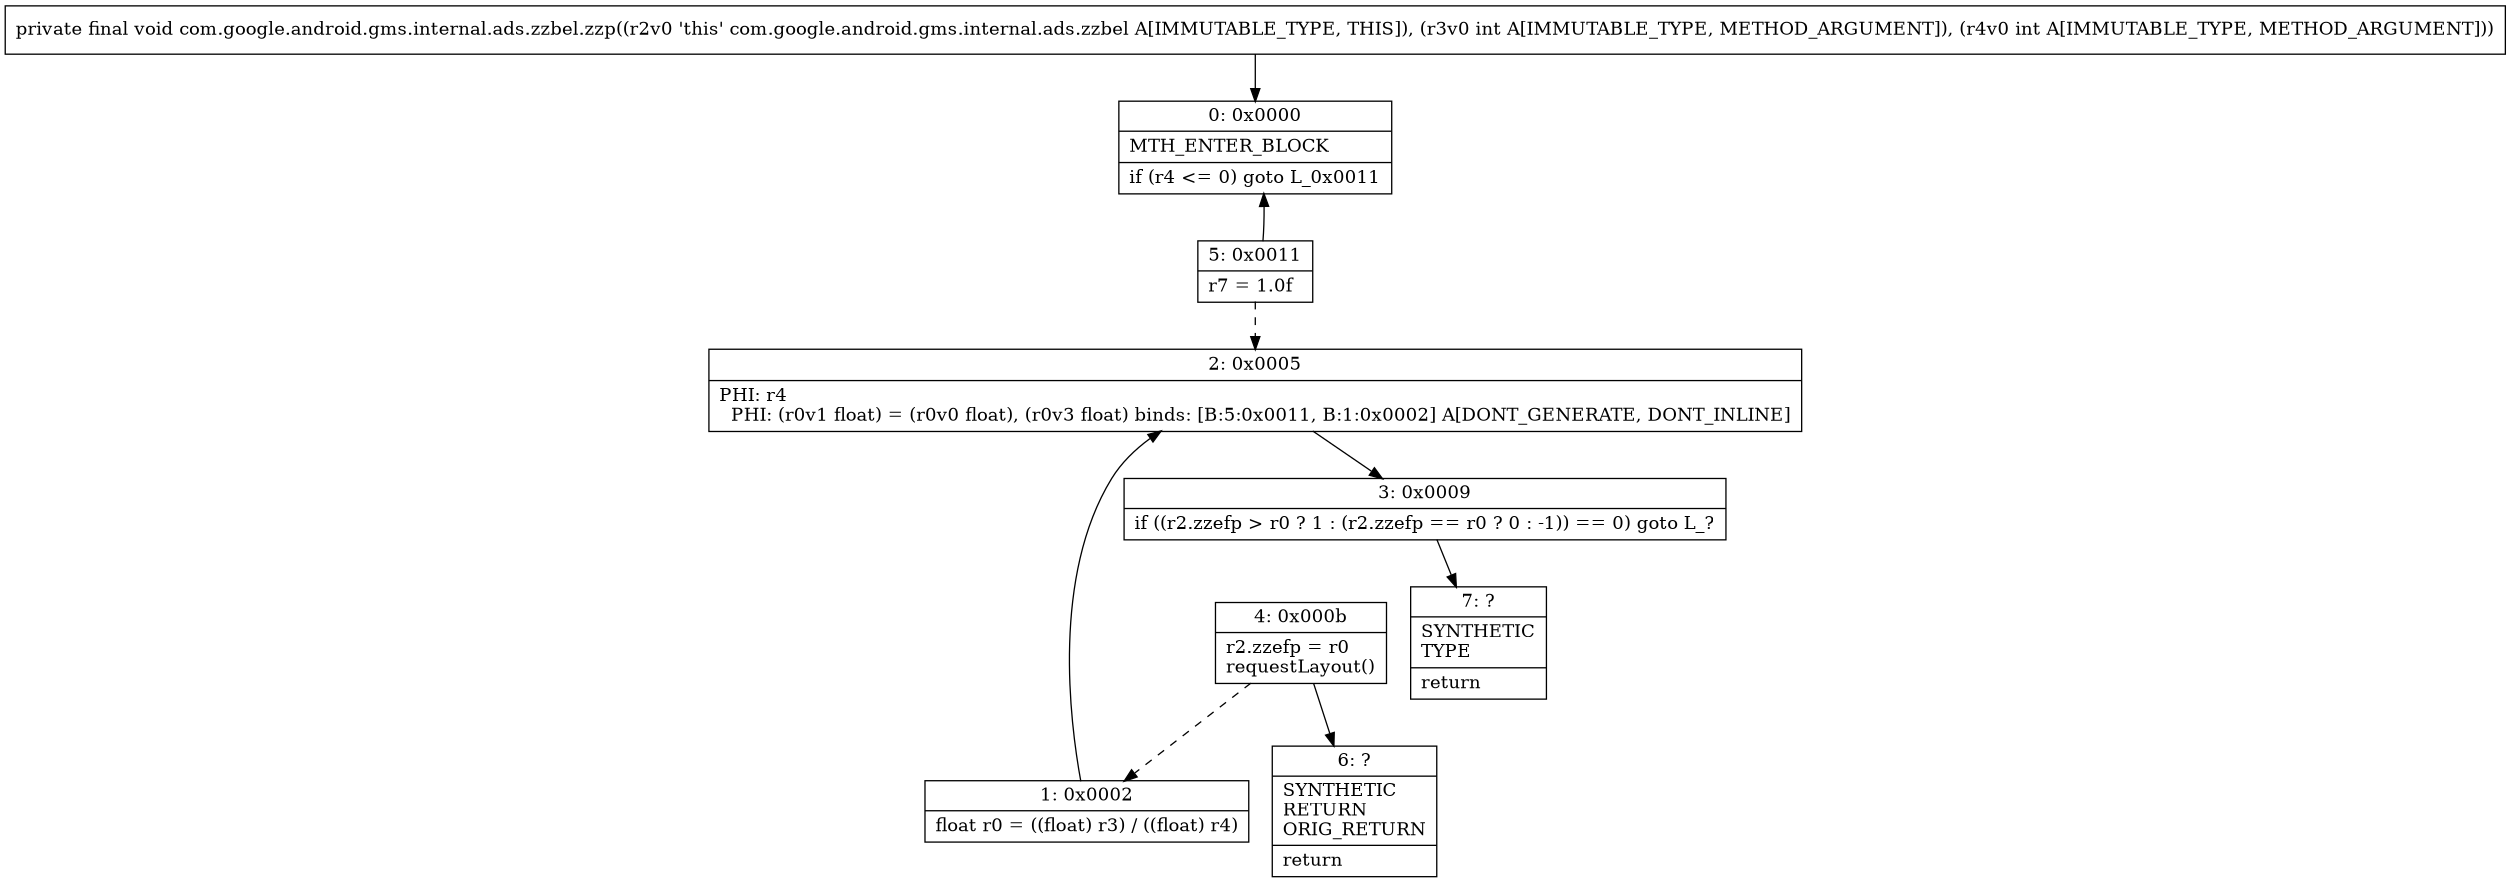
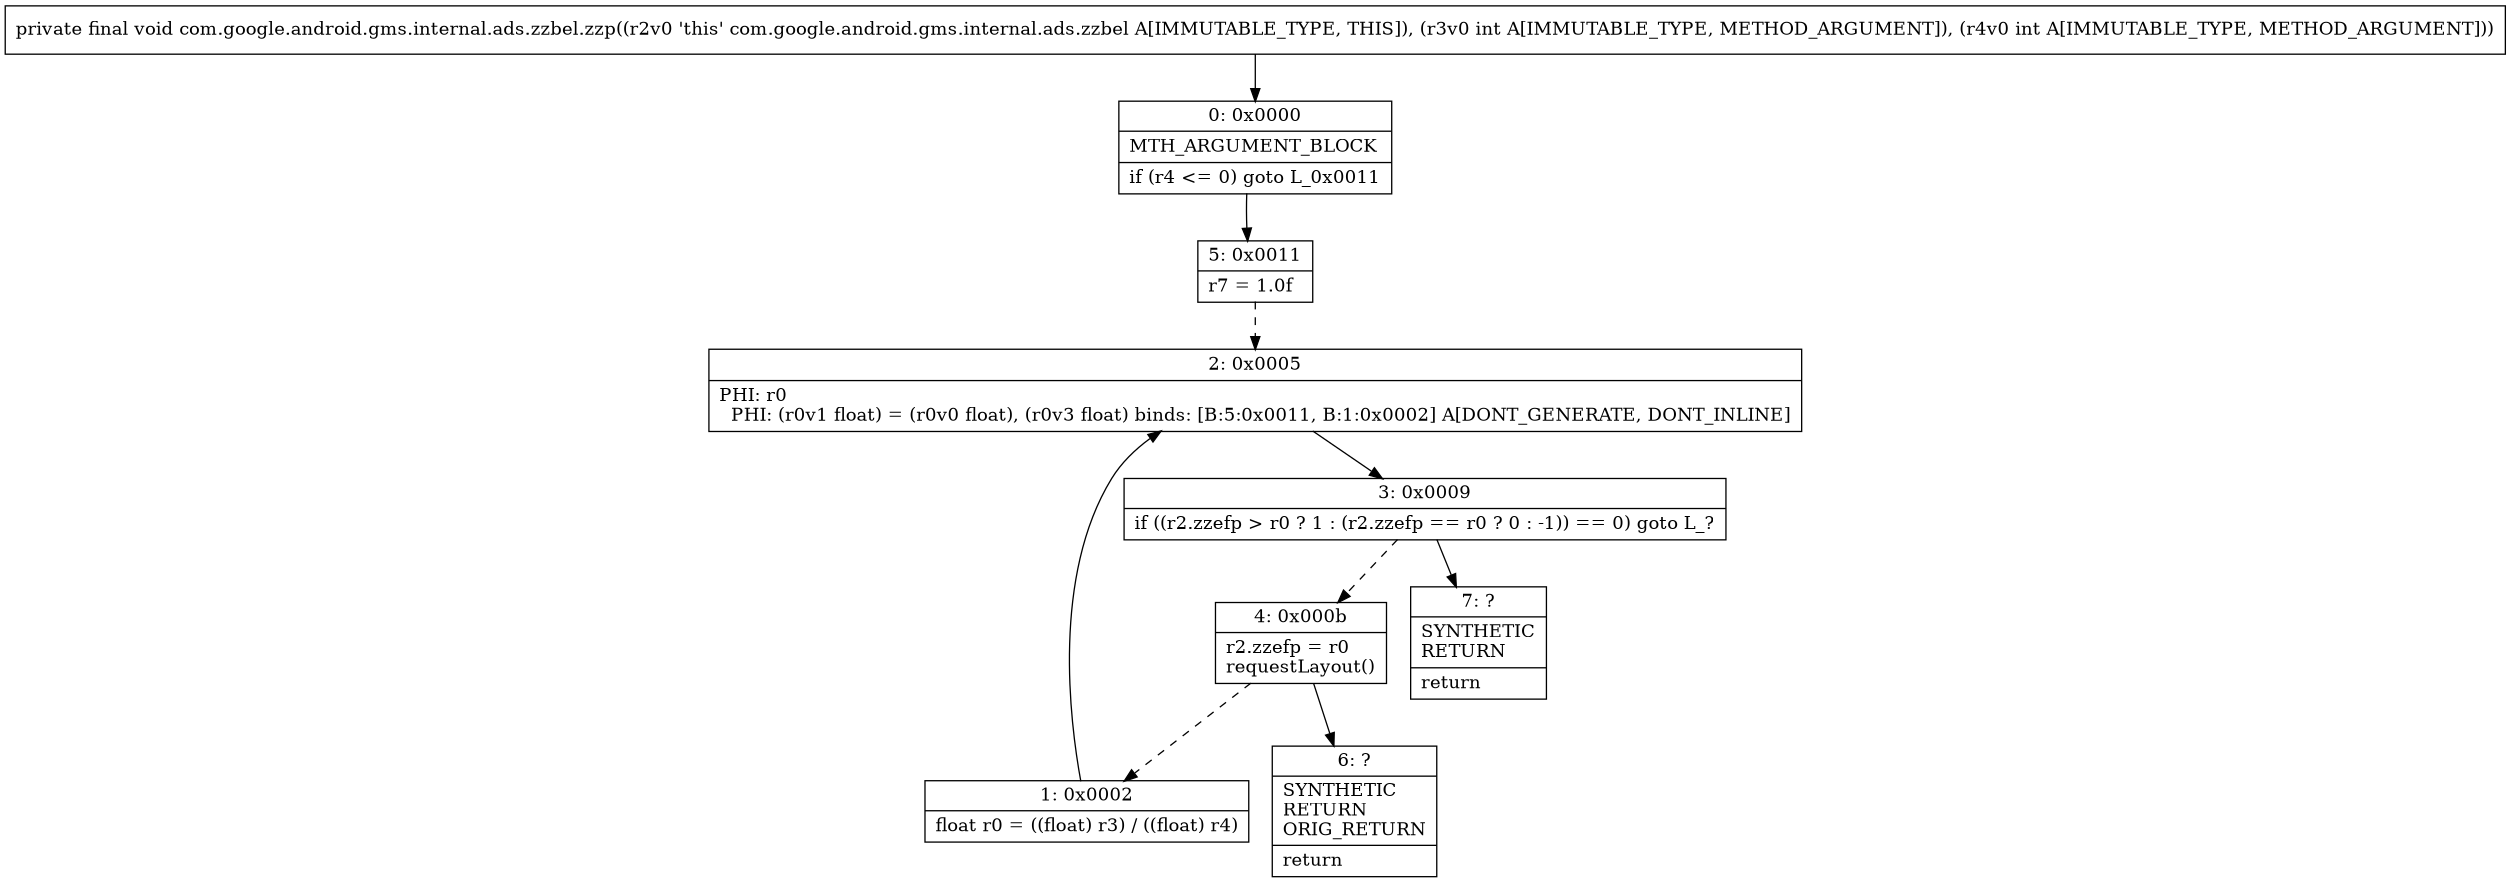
(1230, 146) -> (1253, 146)
(1264, 224) -> (1246, 211)
(757, 396) -> (757, 396)
none -> (1372, 566)
(1447, 651) -> (1464, 651)
